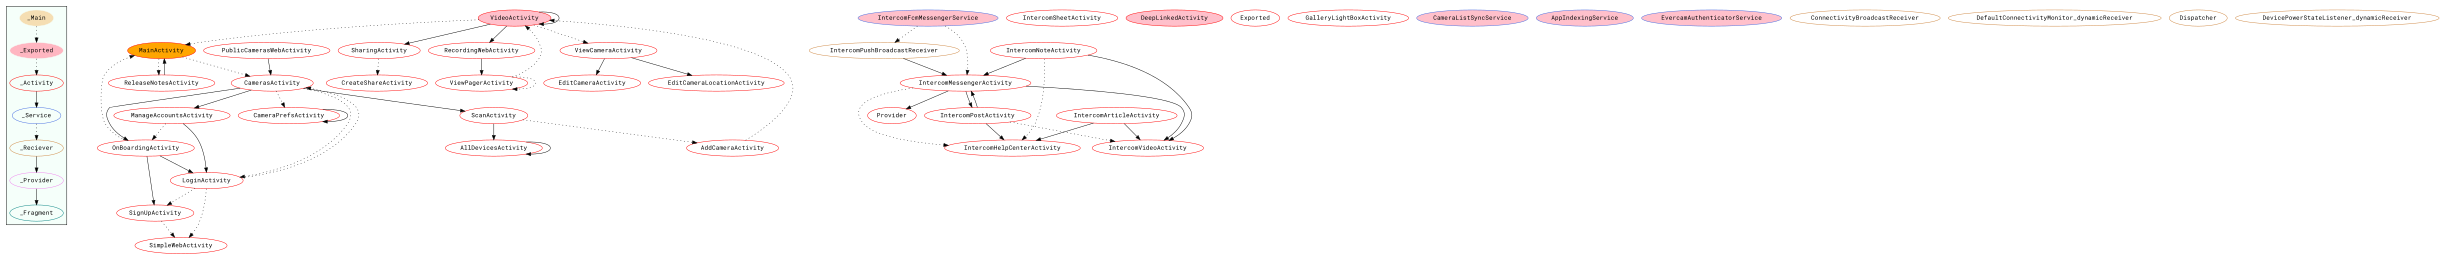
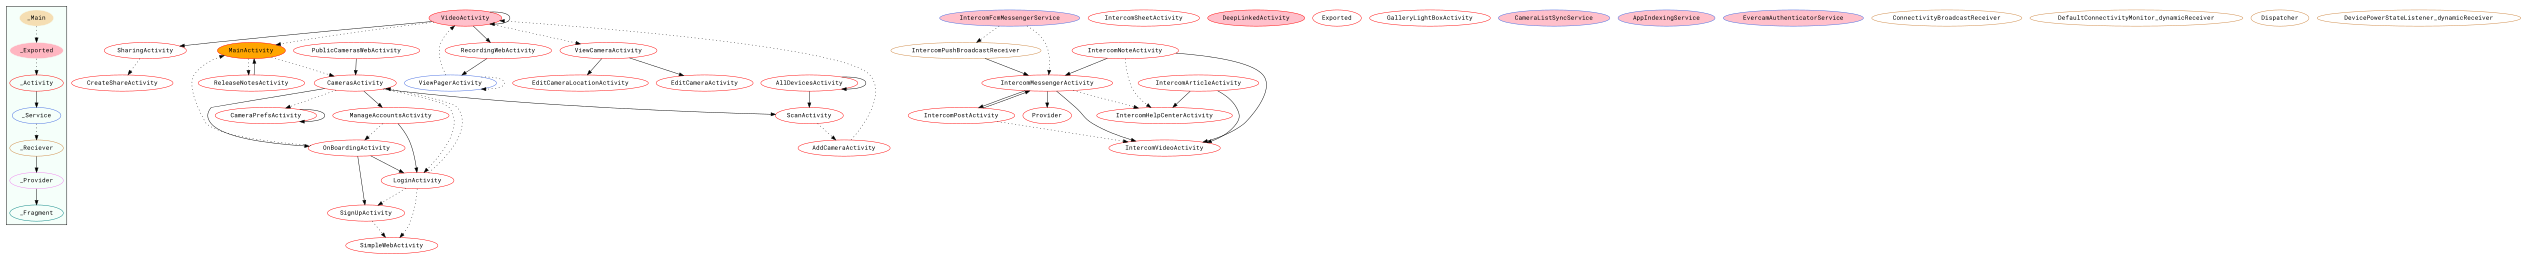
(482, 83) -> (450, 83)
(494, 130) -> (809, 97)
(993, 130) -> none
